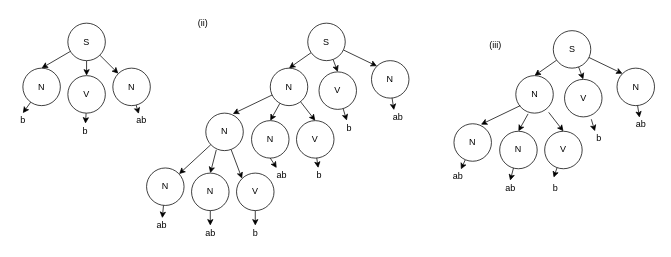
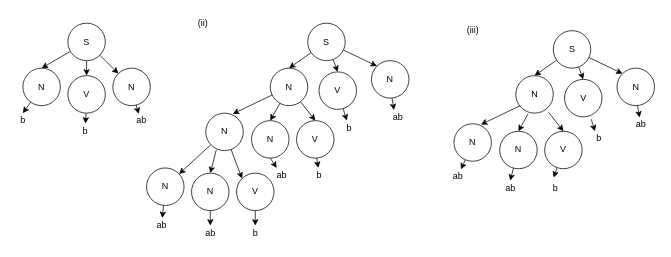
(495, 45) -> (473, 30)
